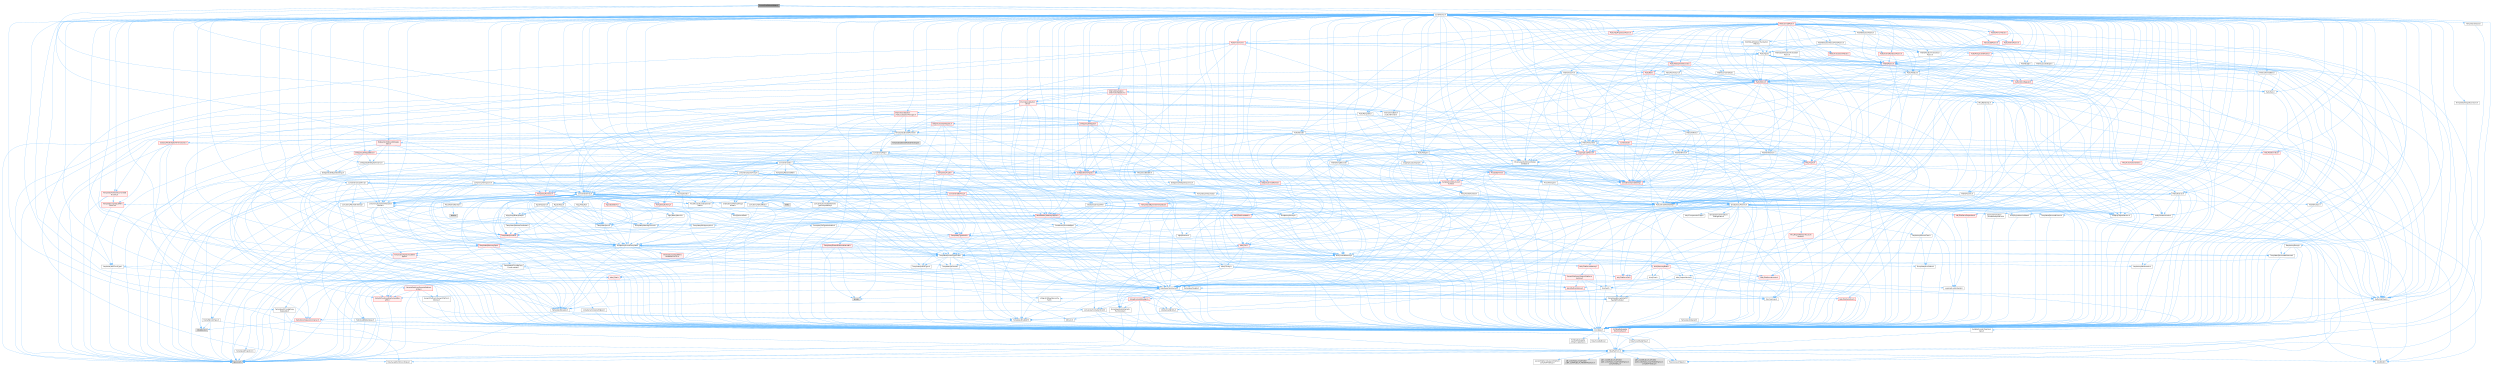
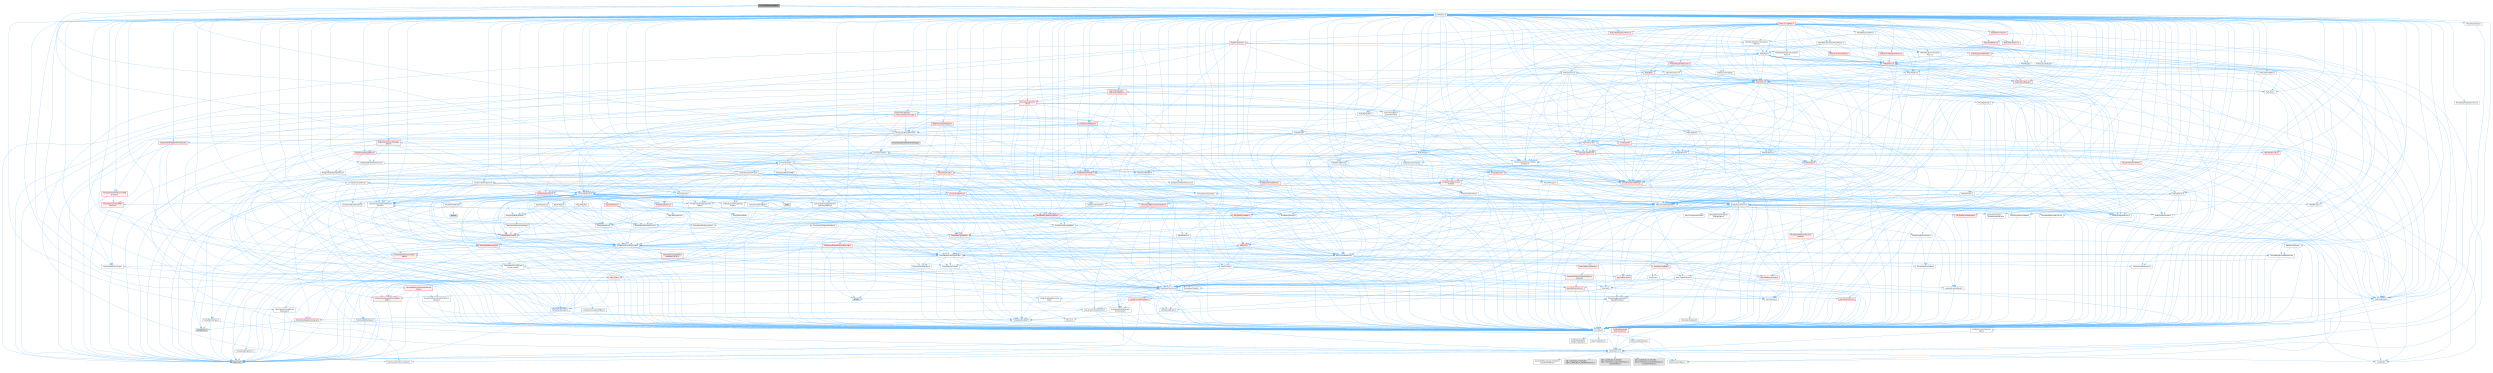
(1156, 119) -> (1143, 17)
